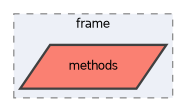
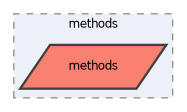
(93, 25) -> (93, 25)
